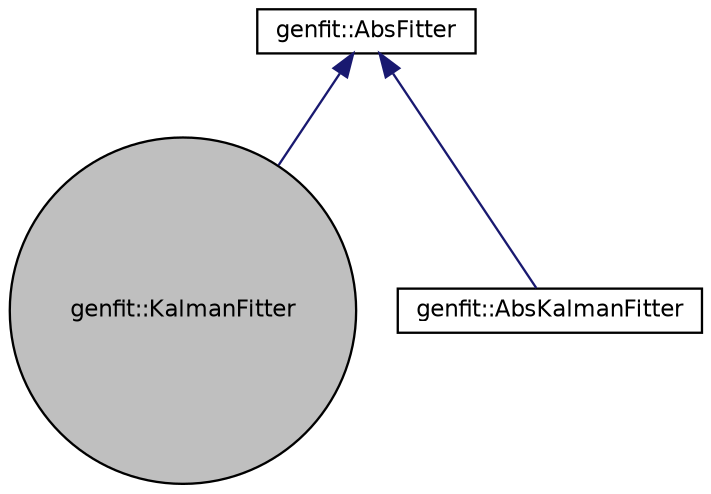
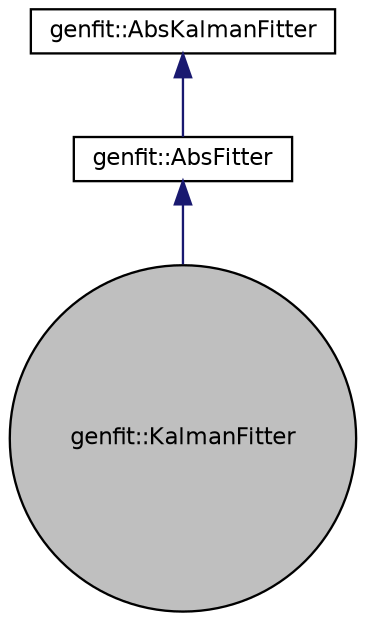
(465, 181) -> (183, 107)
